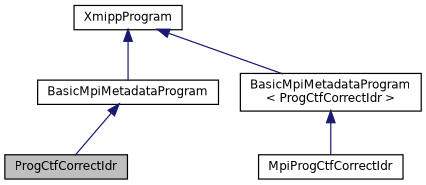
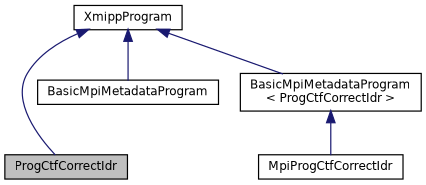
(93, 134) -> (23, 86)
